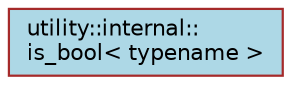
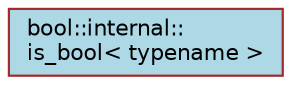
(146, 42) -> (146, 42)
